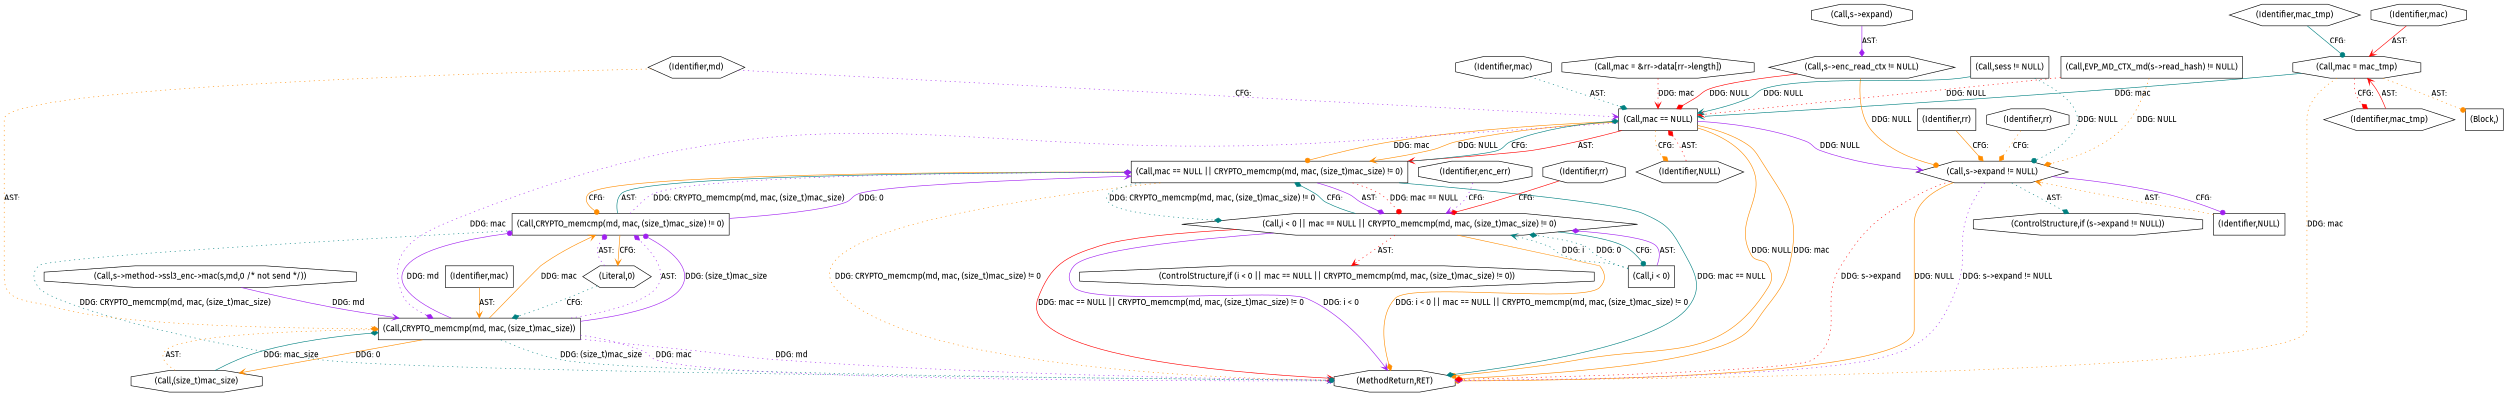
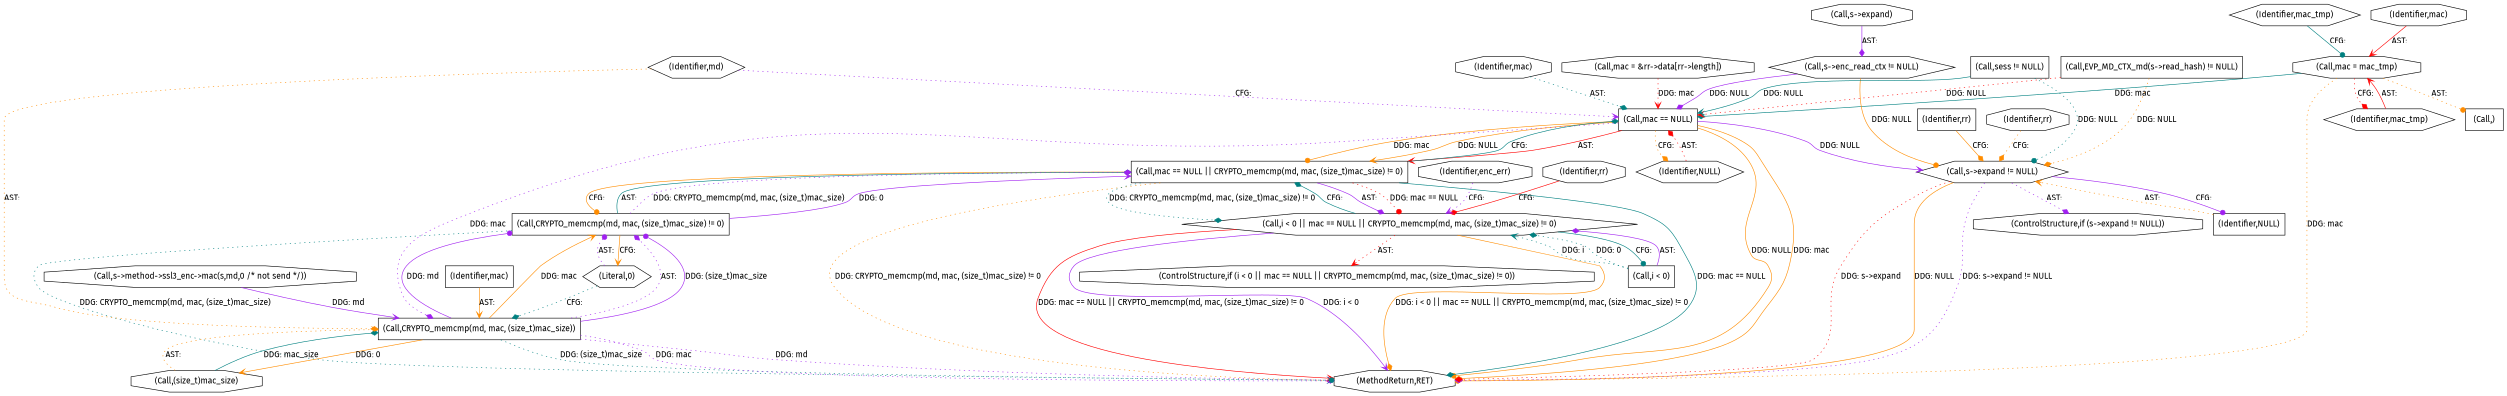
(1738, 82) -> (1738, 82)
(2003, 97) -> (2003, 97)
(2484, 120) -> (2484, 120)
(2037, 196) -> (2037, 196)
